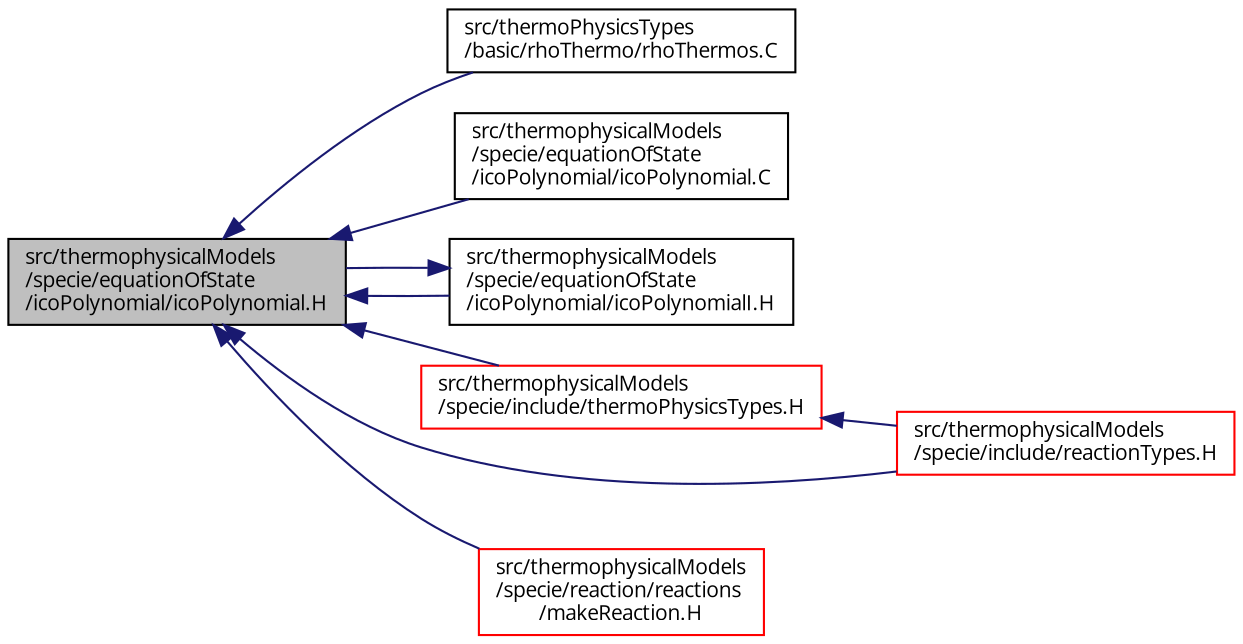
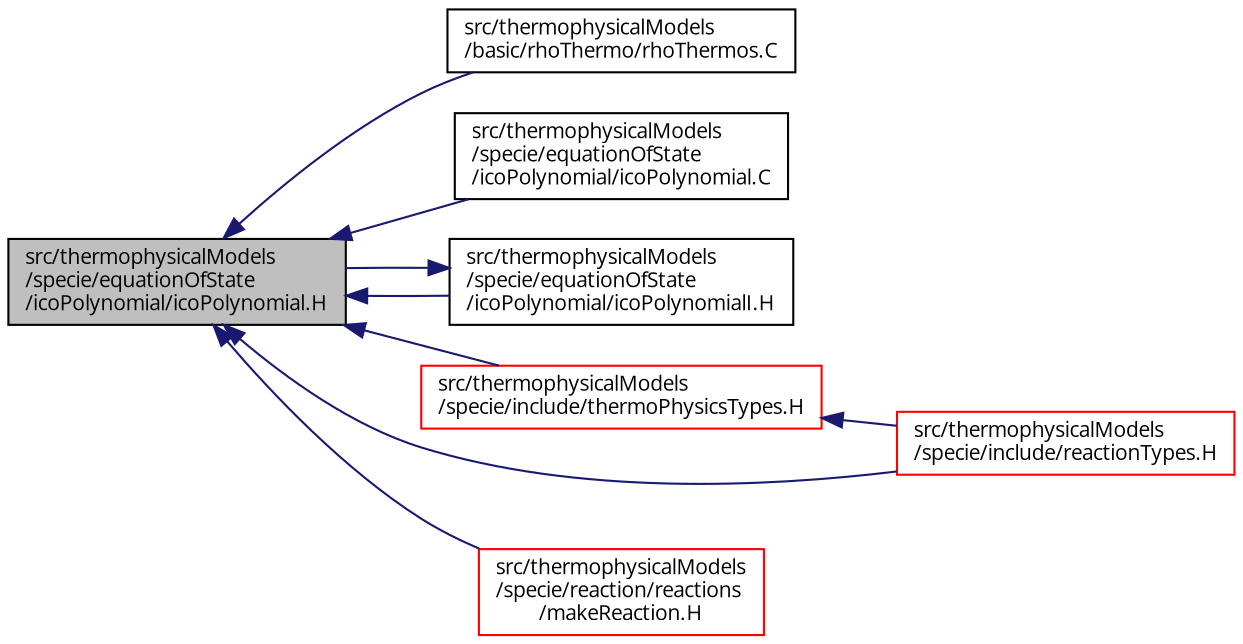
(621, 41) -> (621, 41)
